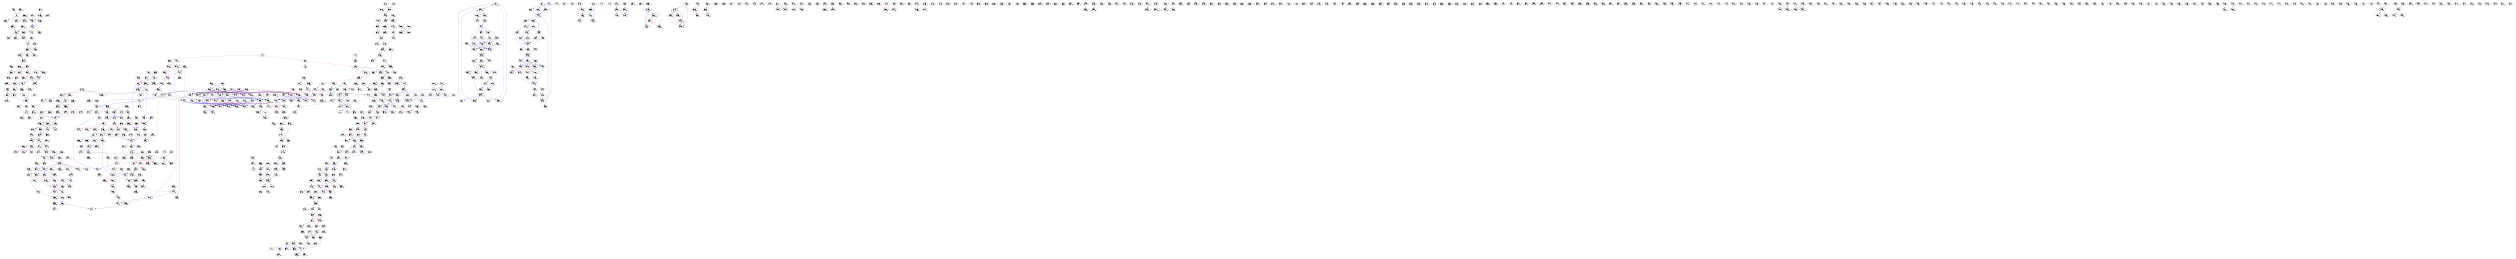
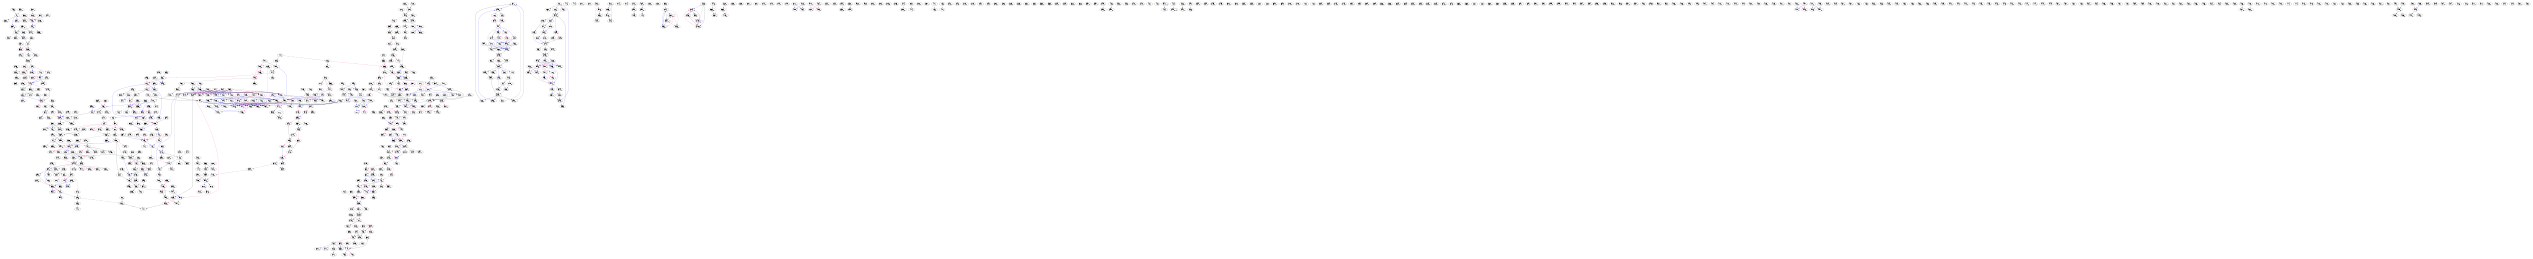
none -> (140, 192)
